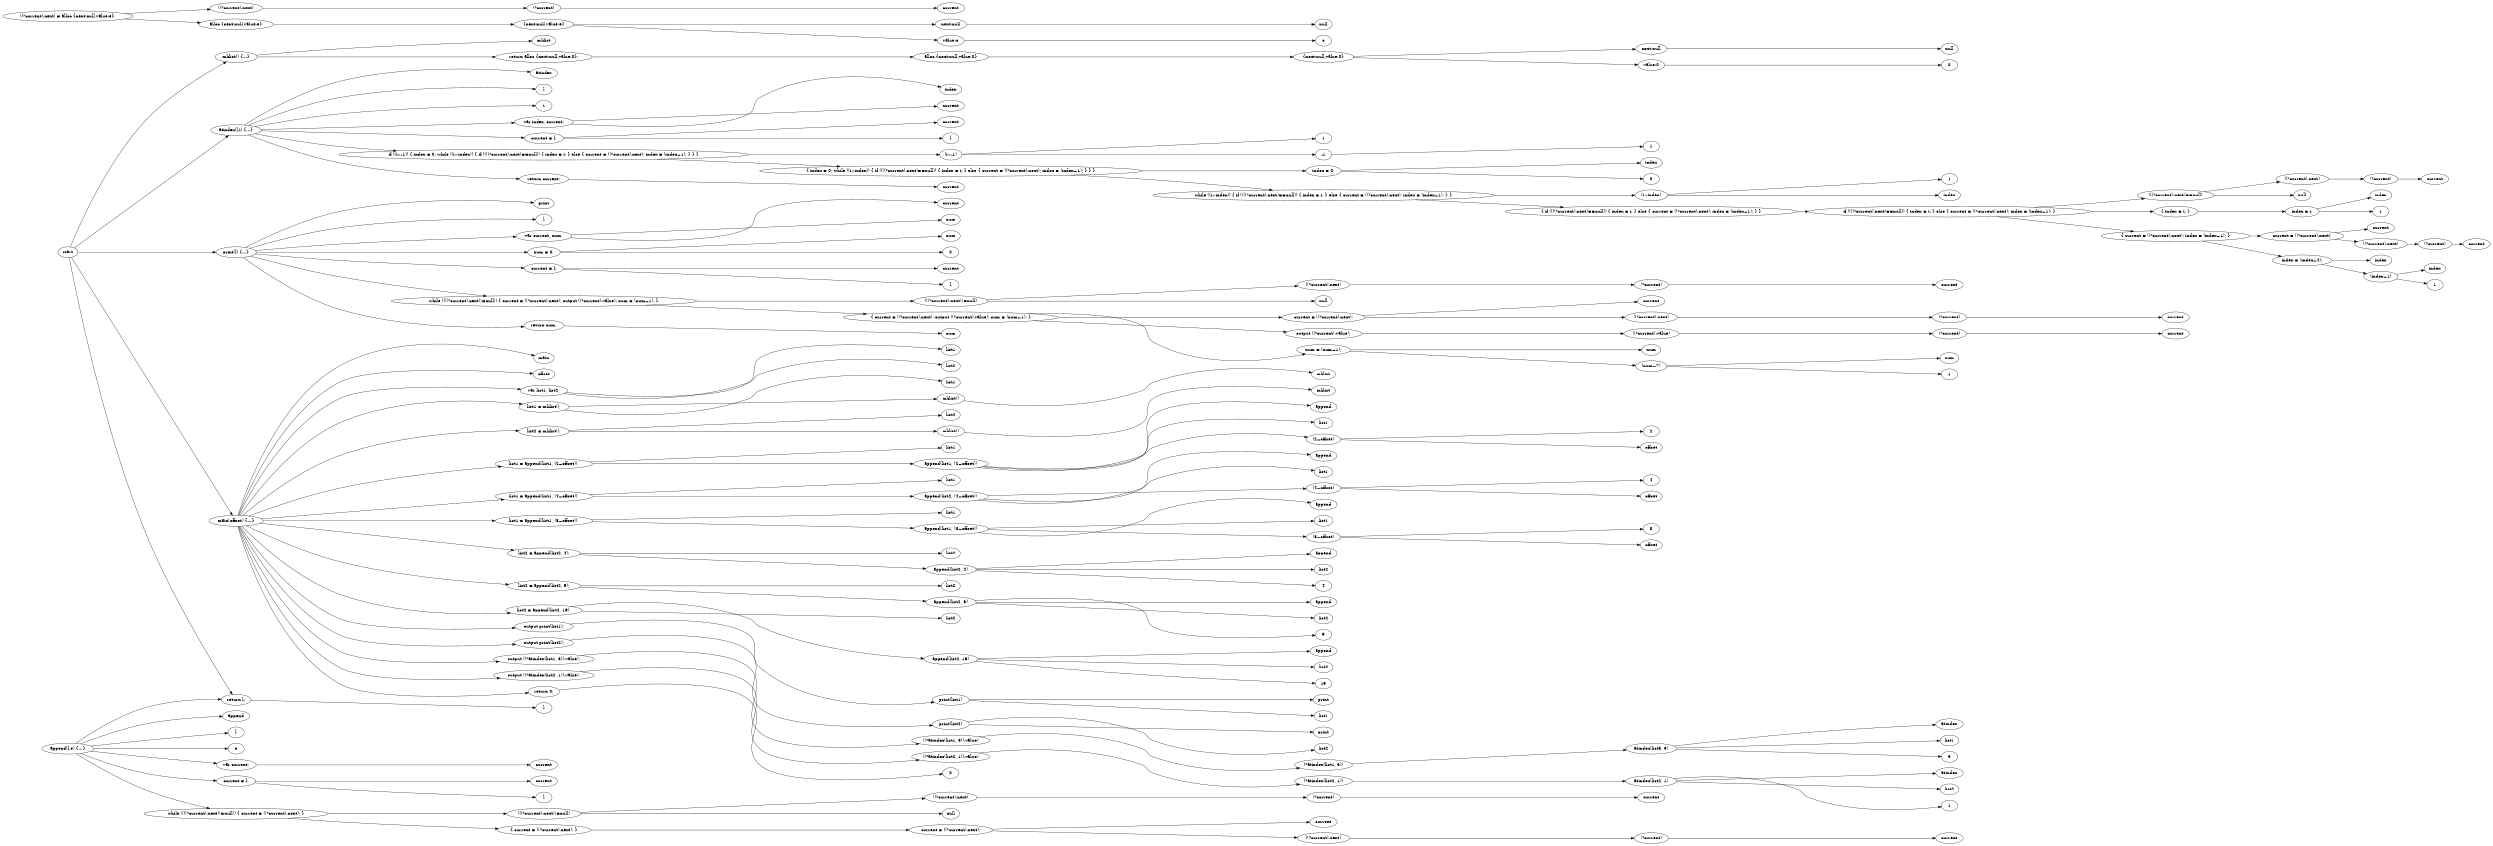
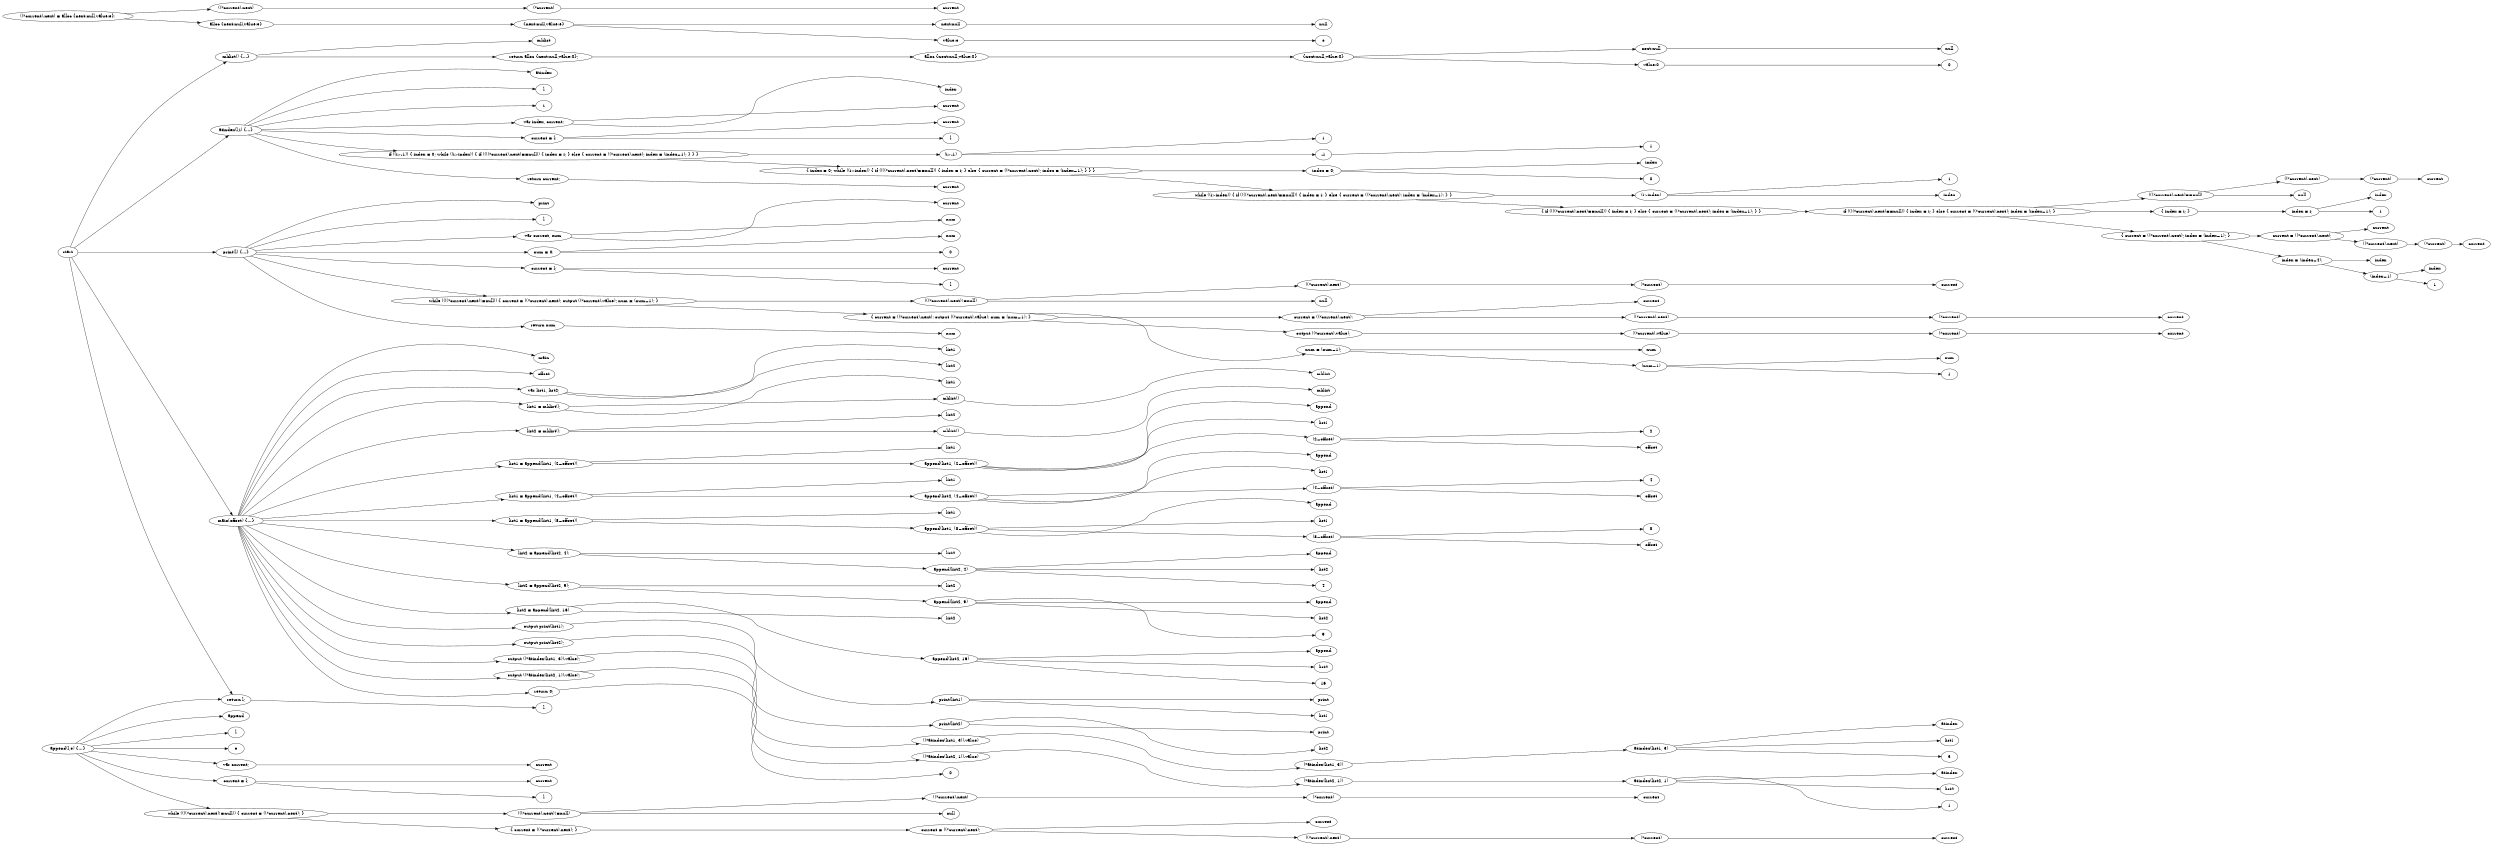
(1651, 366) -> (1651, 366)
(1651, 749) -> (1651, 749)
